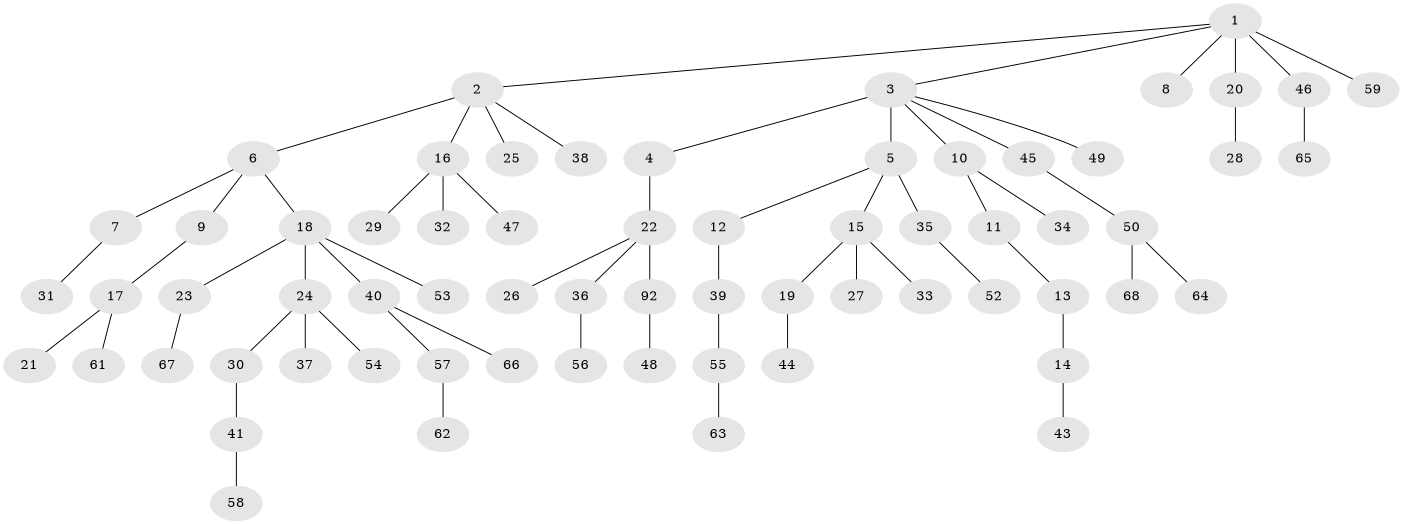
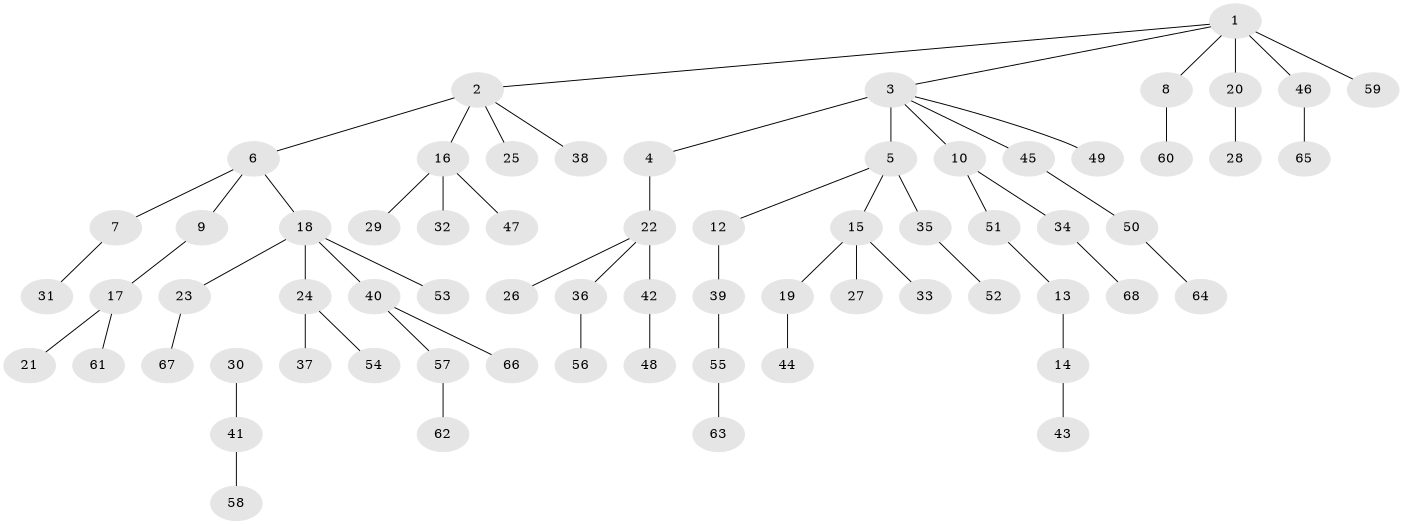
none -> (1167, 159)
(994, 228) -> (994, 228)
(1132, 262) -> (1098, 262)
(650, 297) -> (650, 297)
(271, 331) -> none
